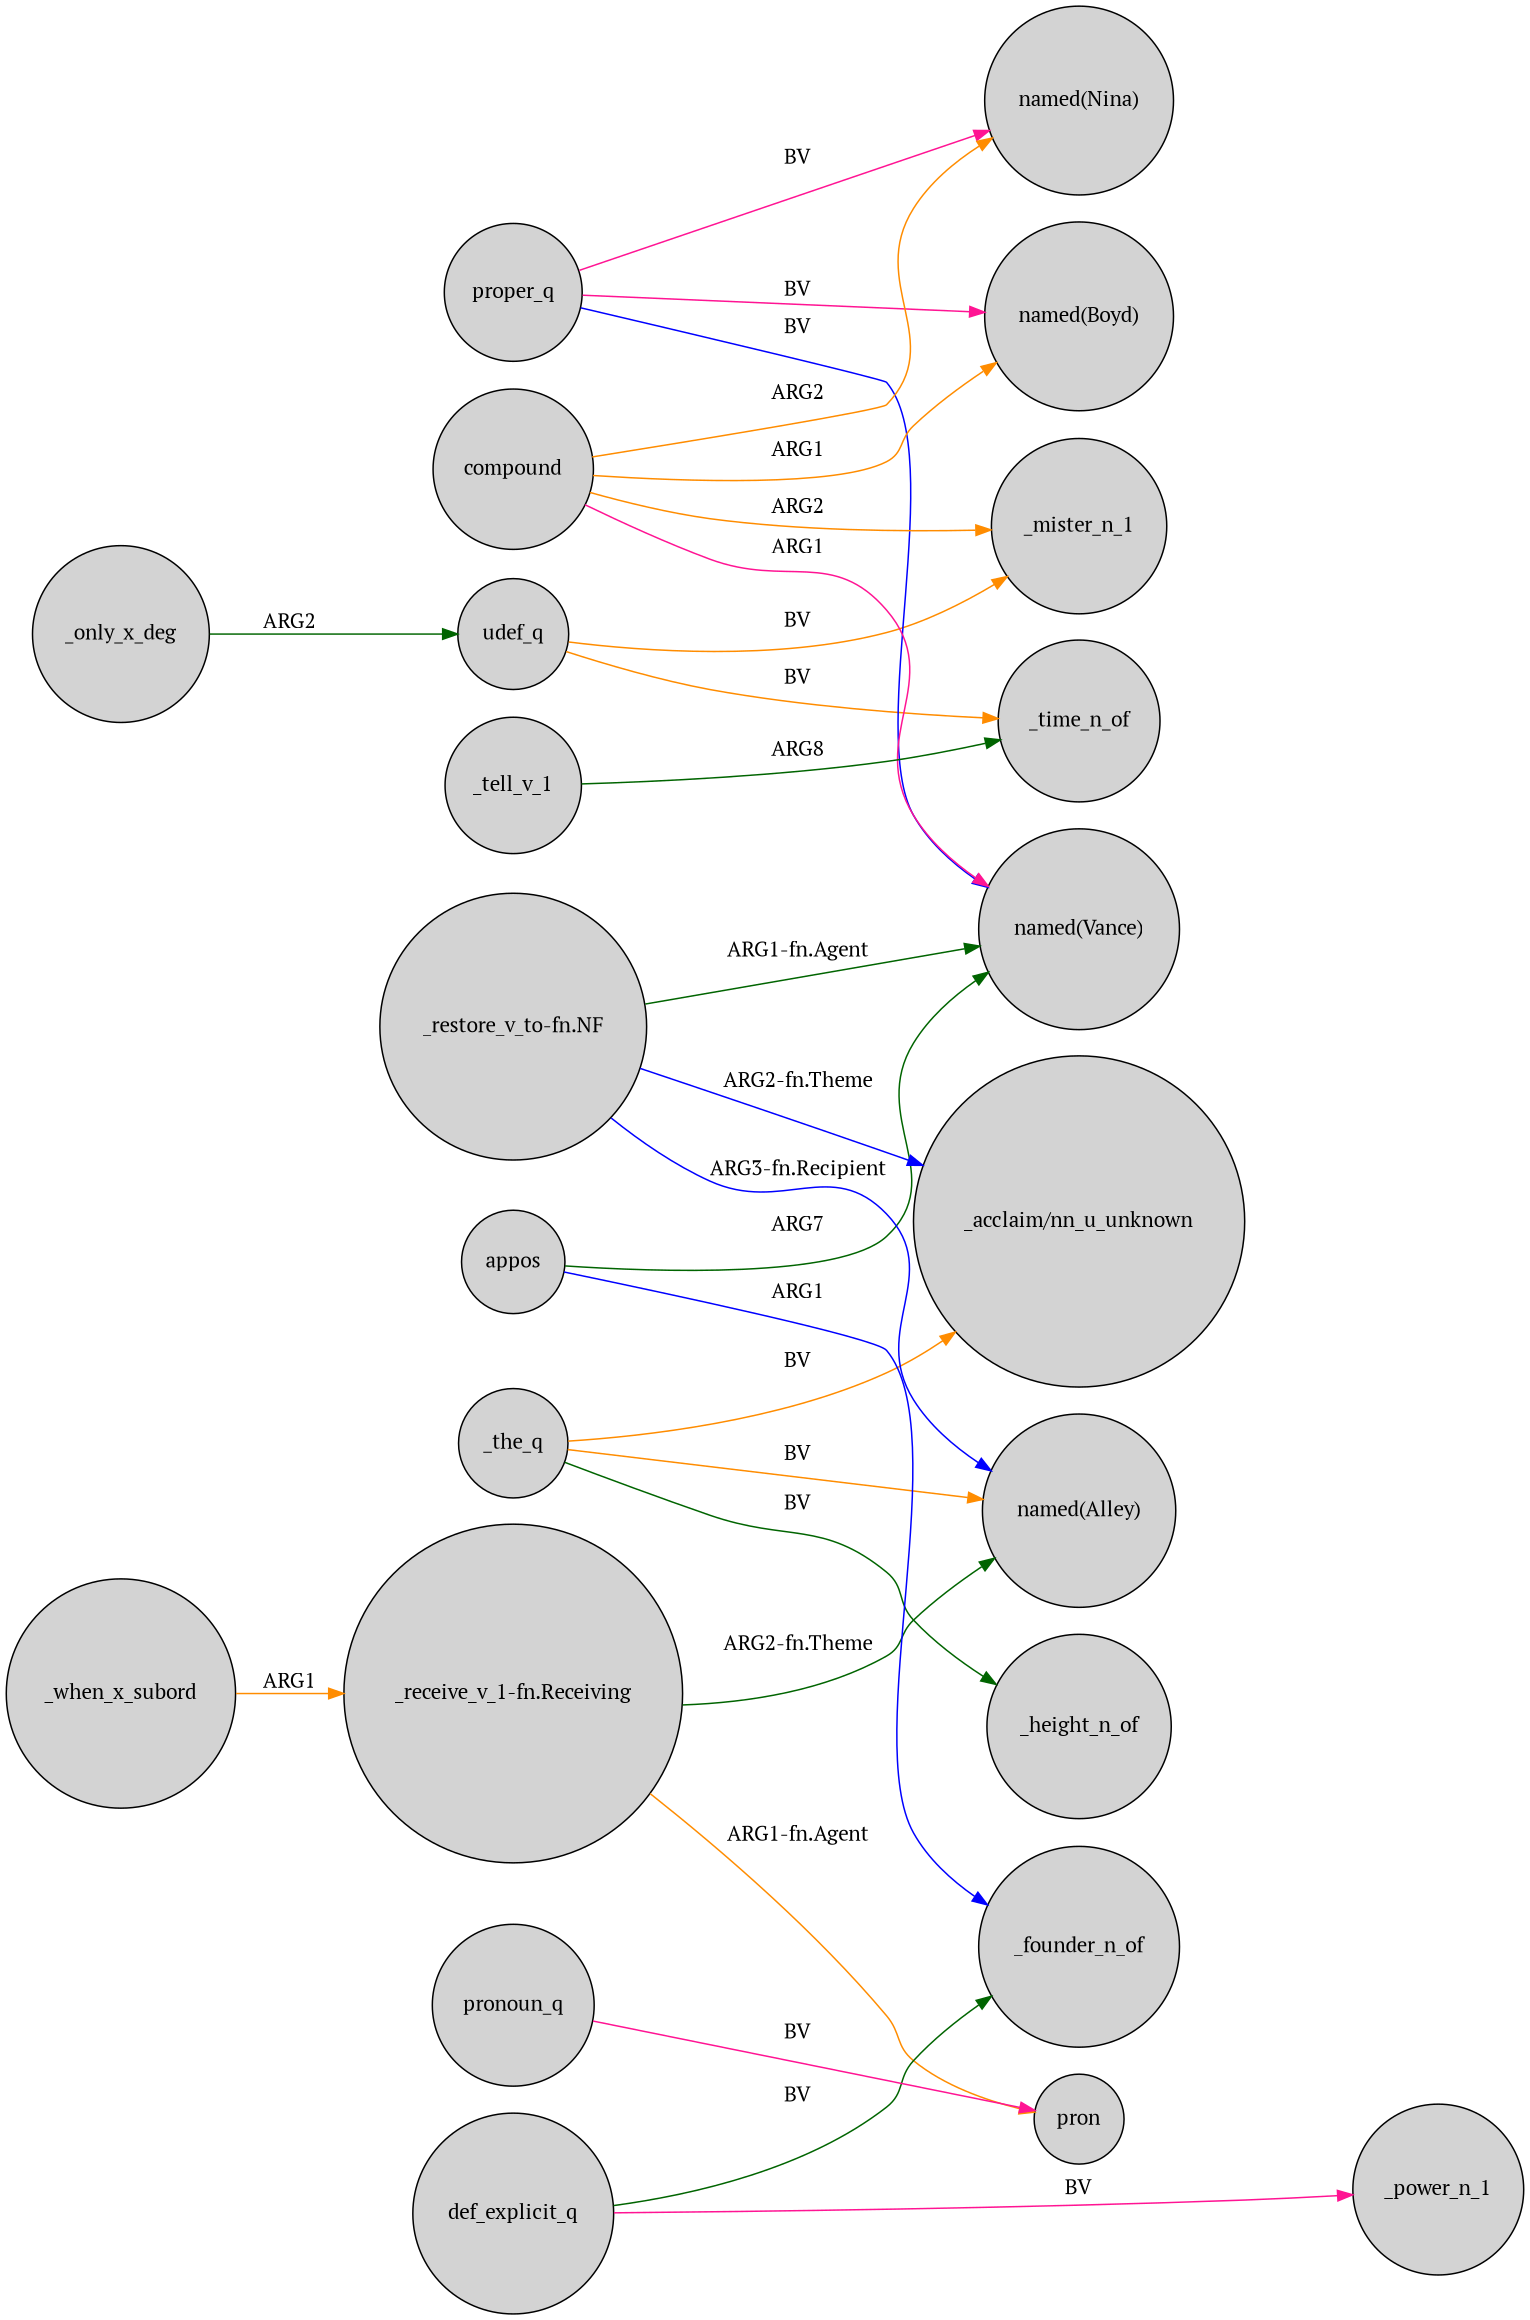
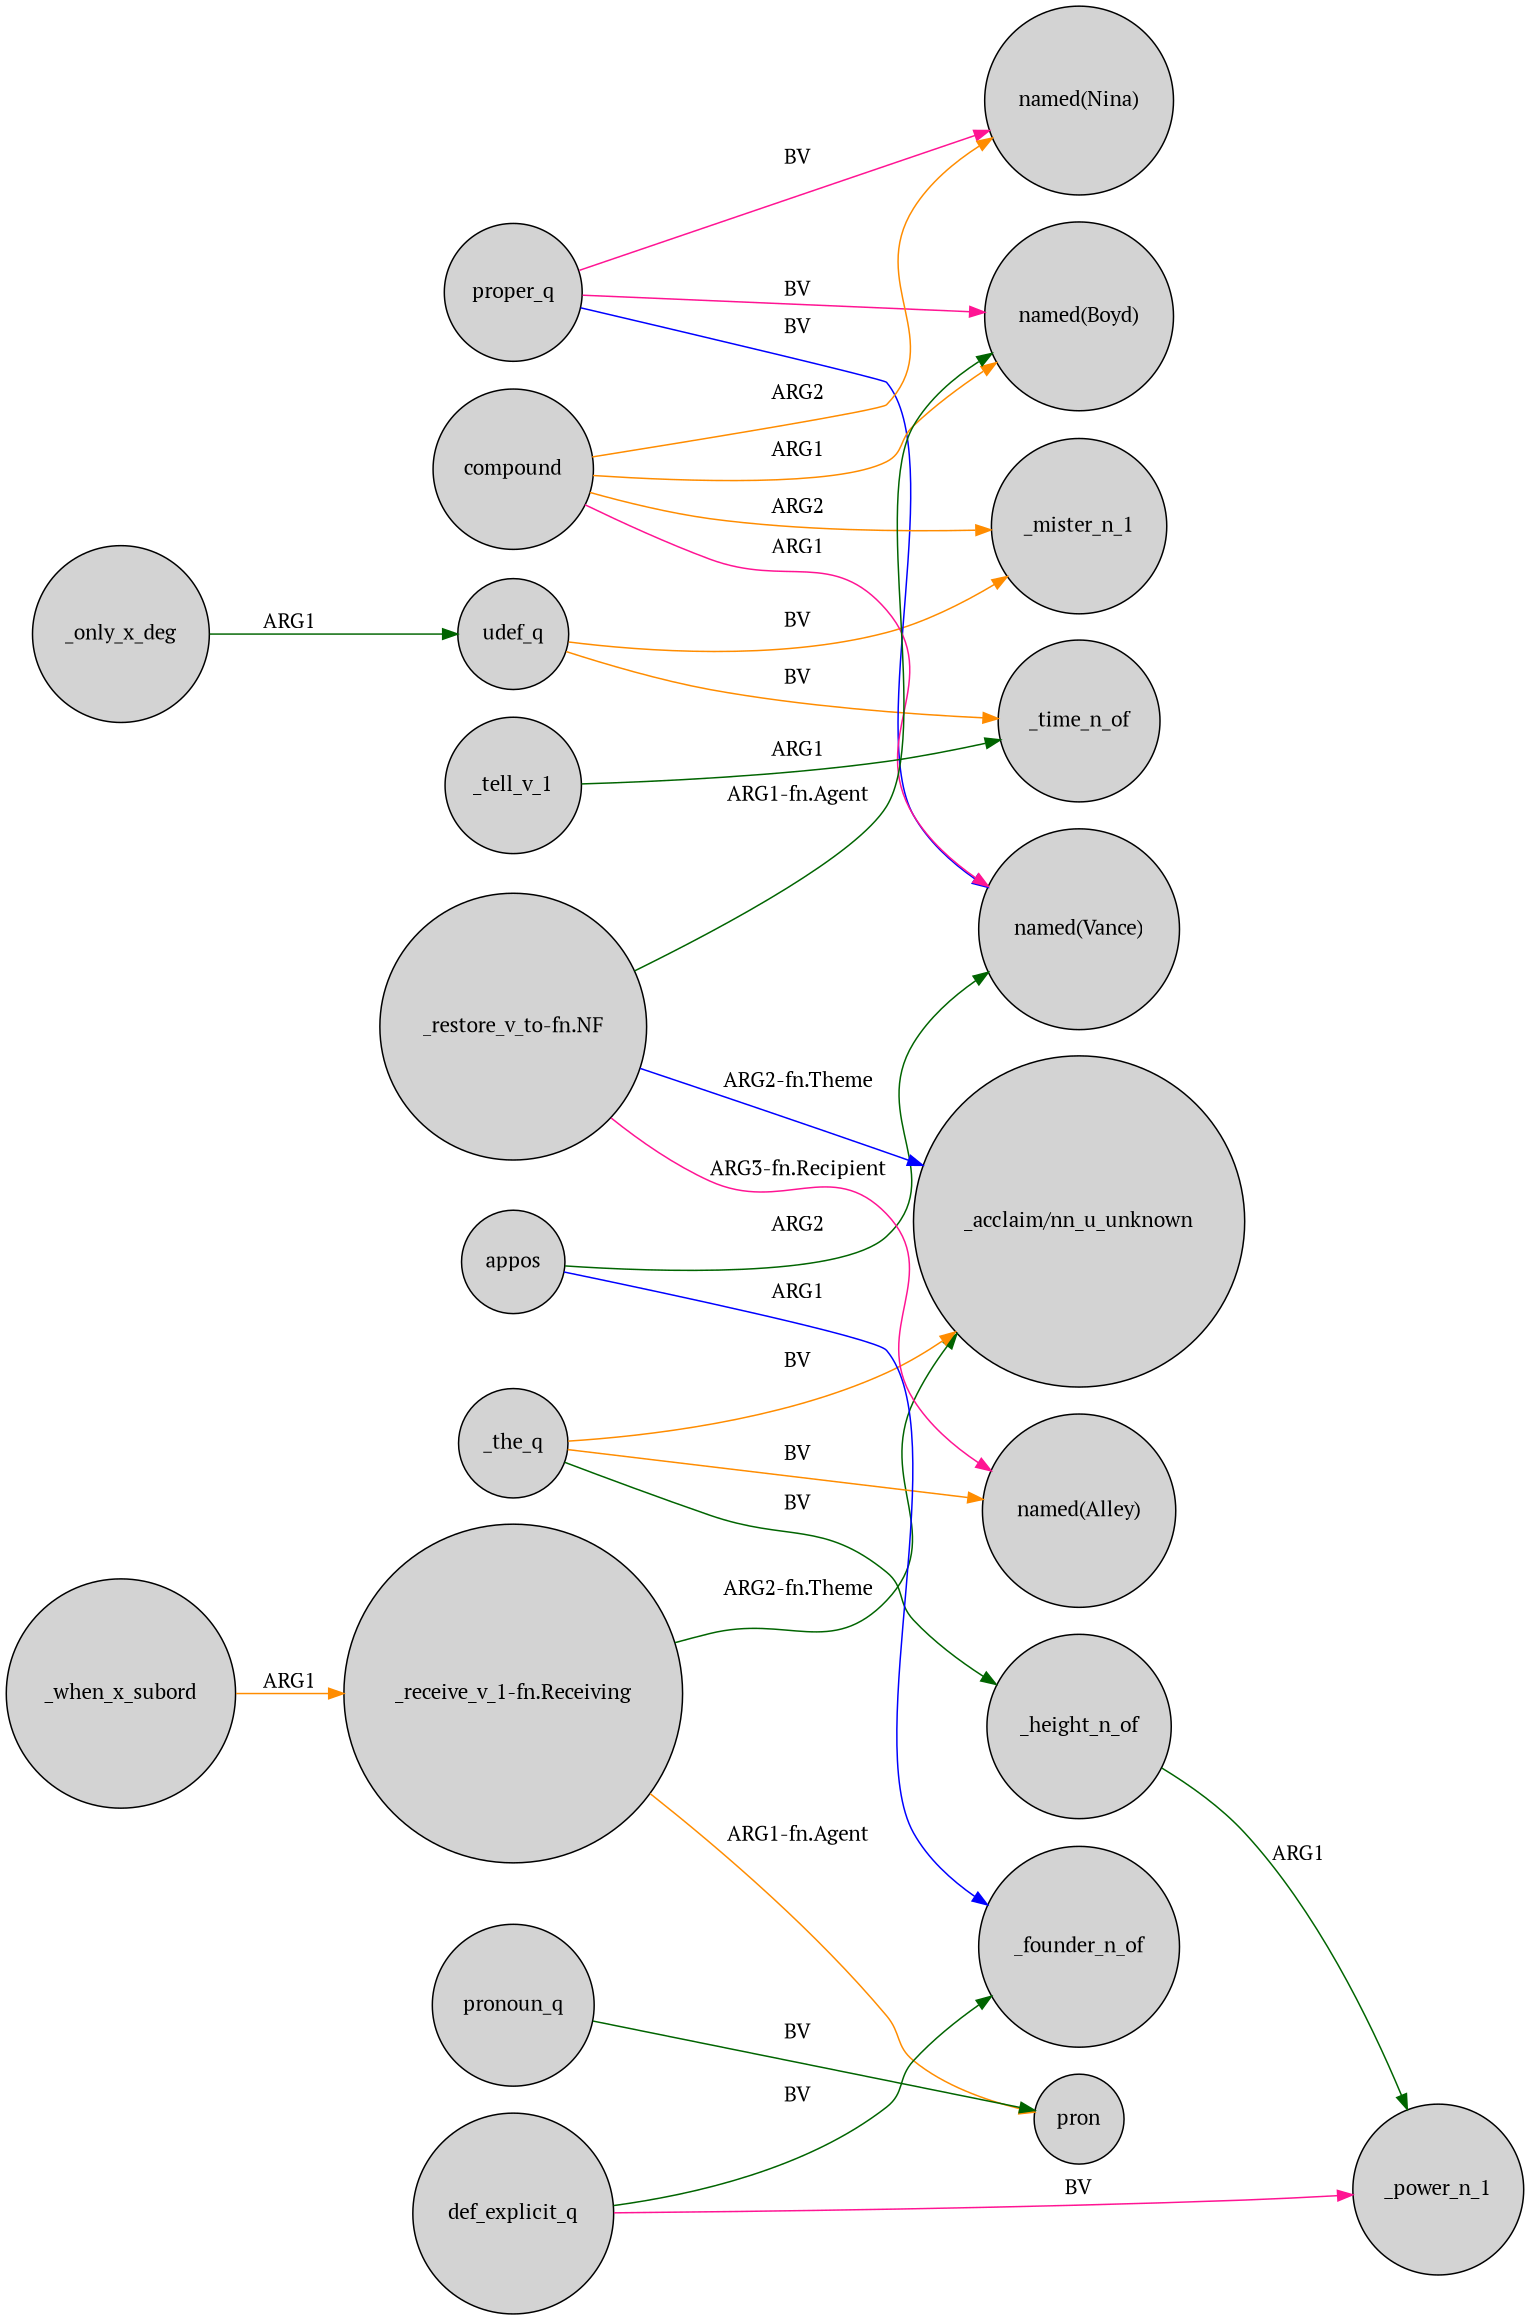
(290, 623) -> (290, 623)
(798, 750) -> (798, 750)
(805, 976) -> (890, 798)
(880, 1209) -> (880, 1209)
(798, 1225) -> (798, 1225)
(851, 1673) -> (887, 1600)
none -> (1306, 1913)
(807, 2064) -> (807, 2064)
